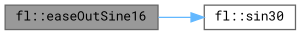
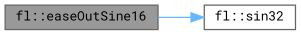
(250, 17) -> (250, 17)
